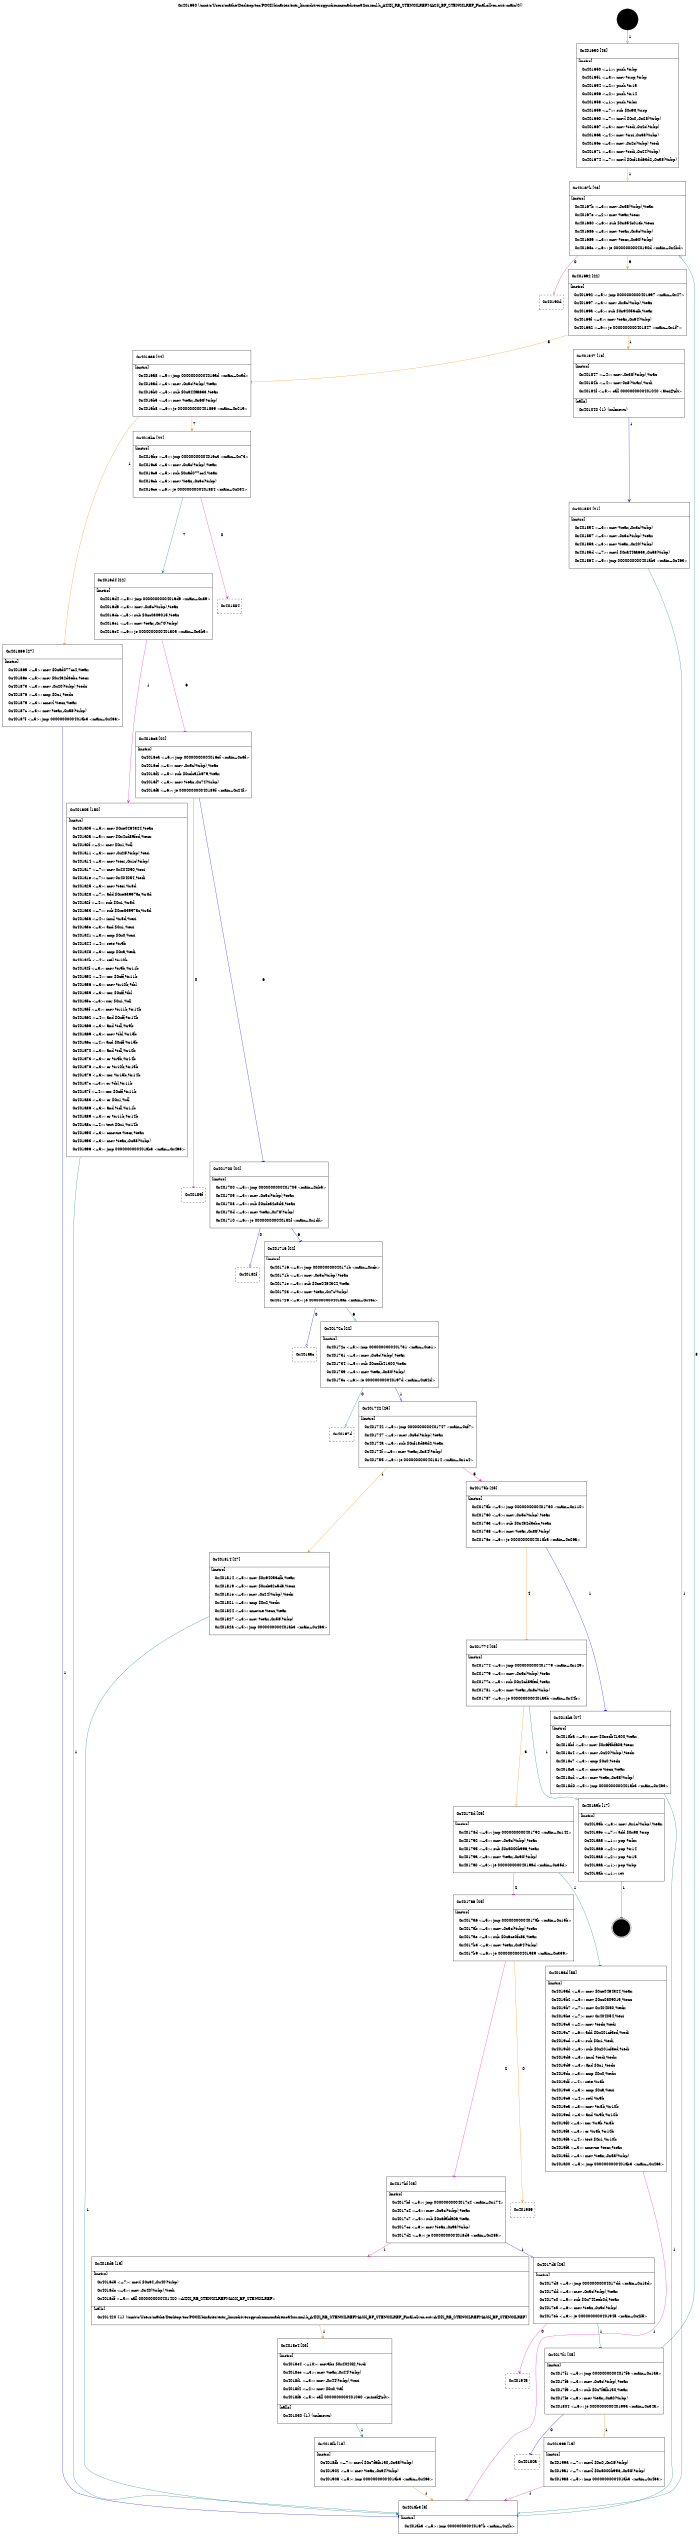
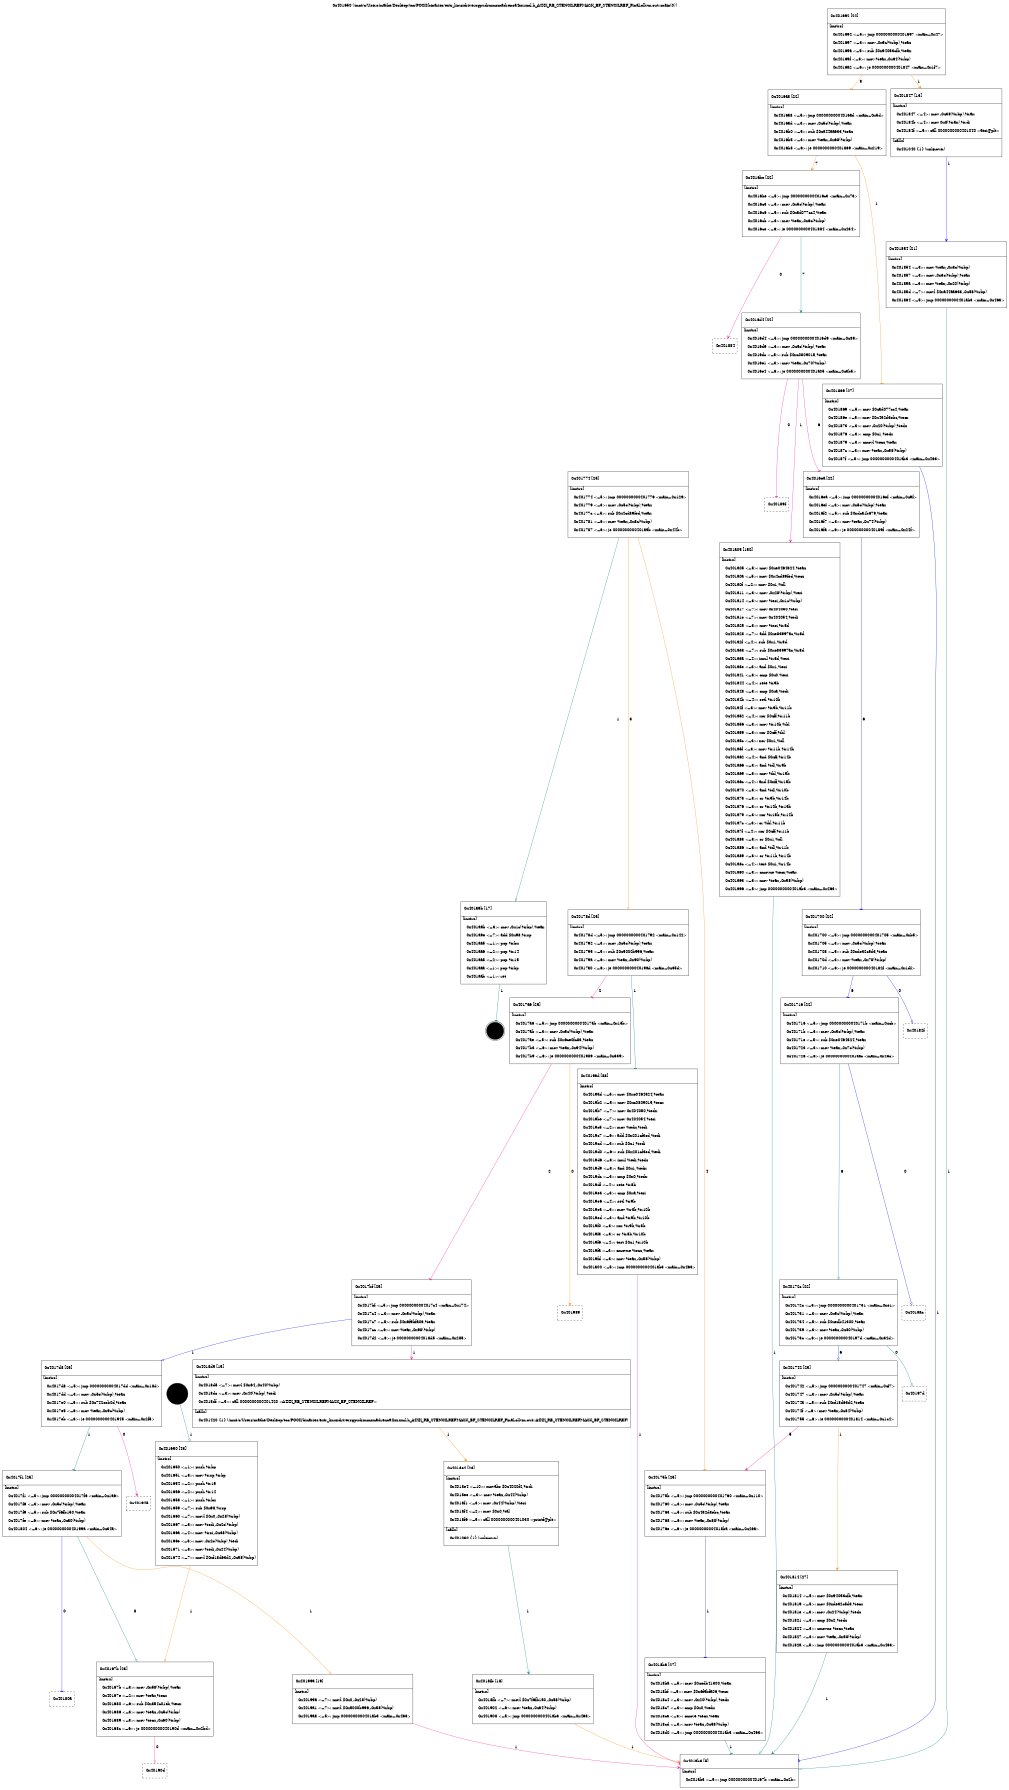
(628, 261) -> none
(194, 992) -> (779, 437)
(400, 1395) -> (840, 1353)
(526, 1593) -> (704, 1000)
